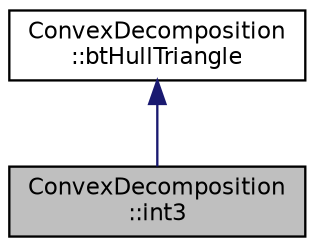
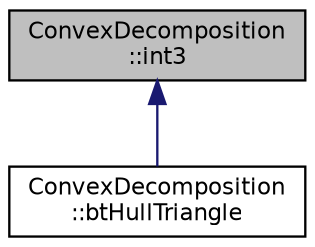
(157, 136) -> (157, 136)
